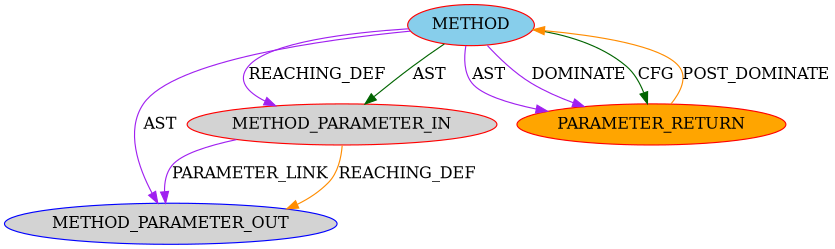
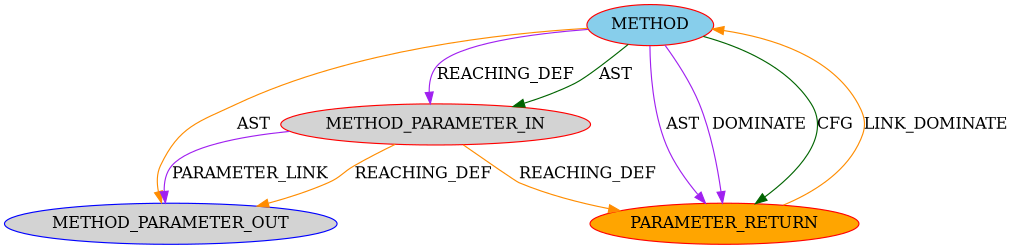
(226, 62) -> (347, 65)
(756, 75) -> (936, 124)
none -> (531, 187)
